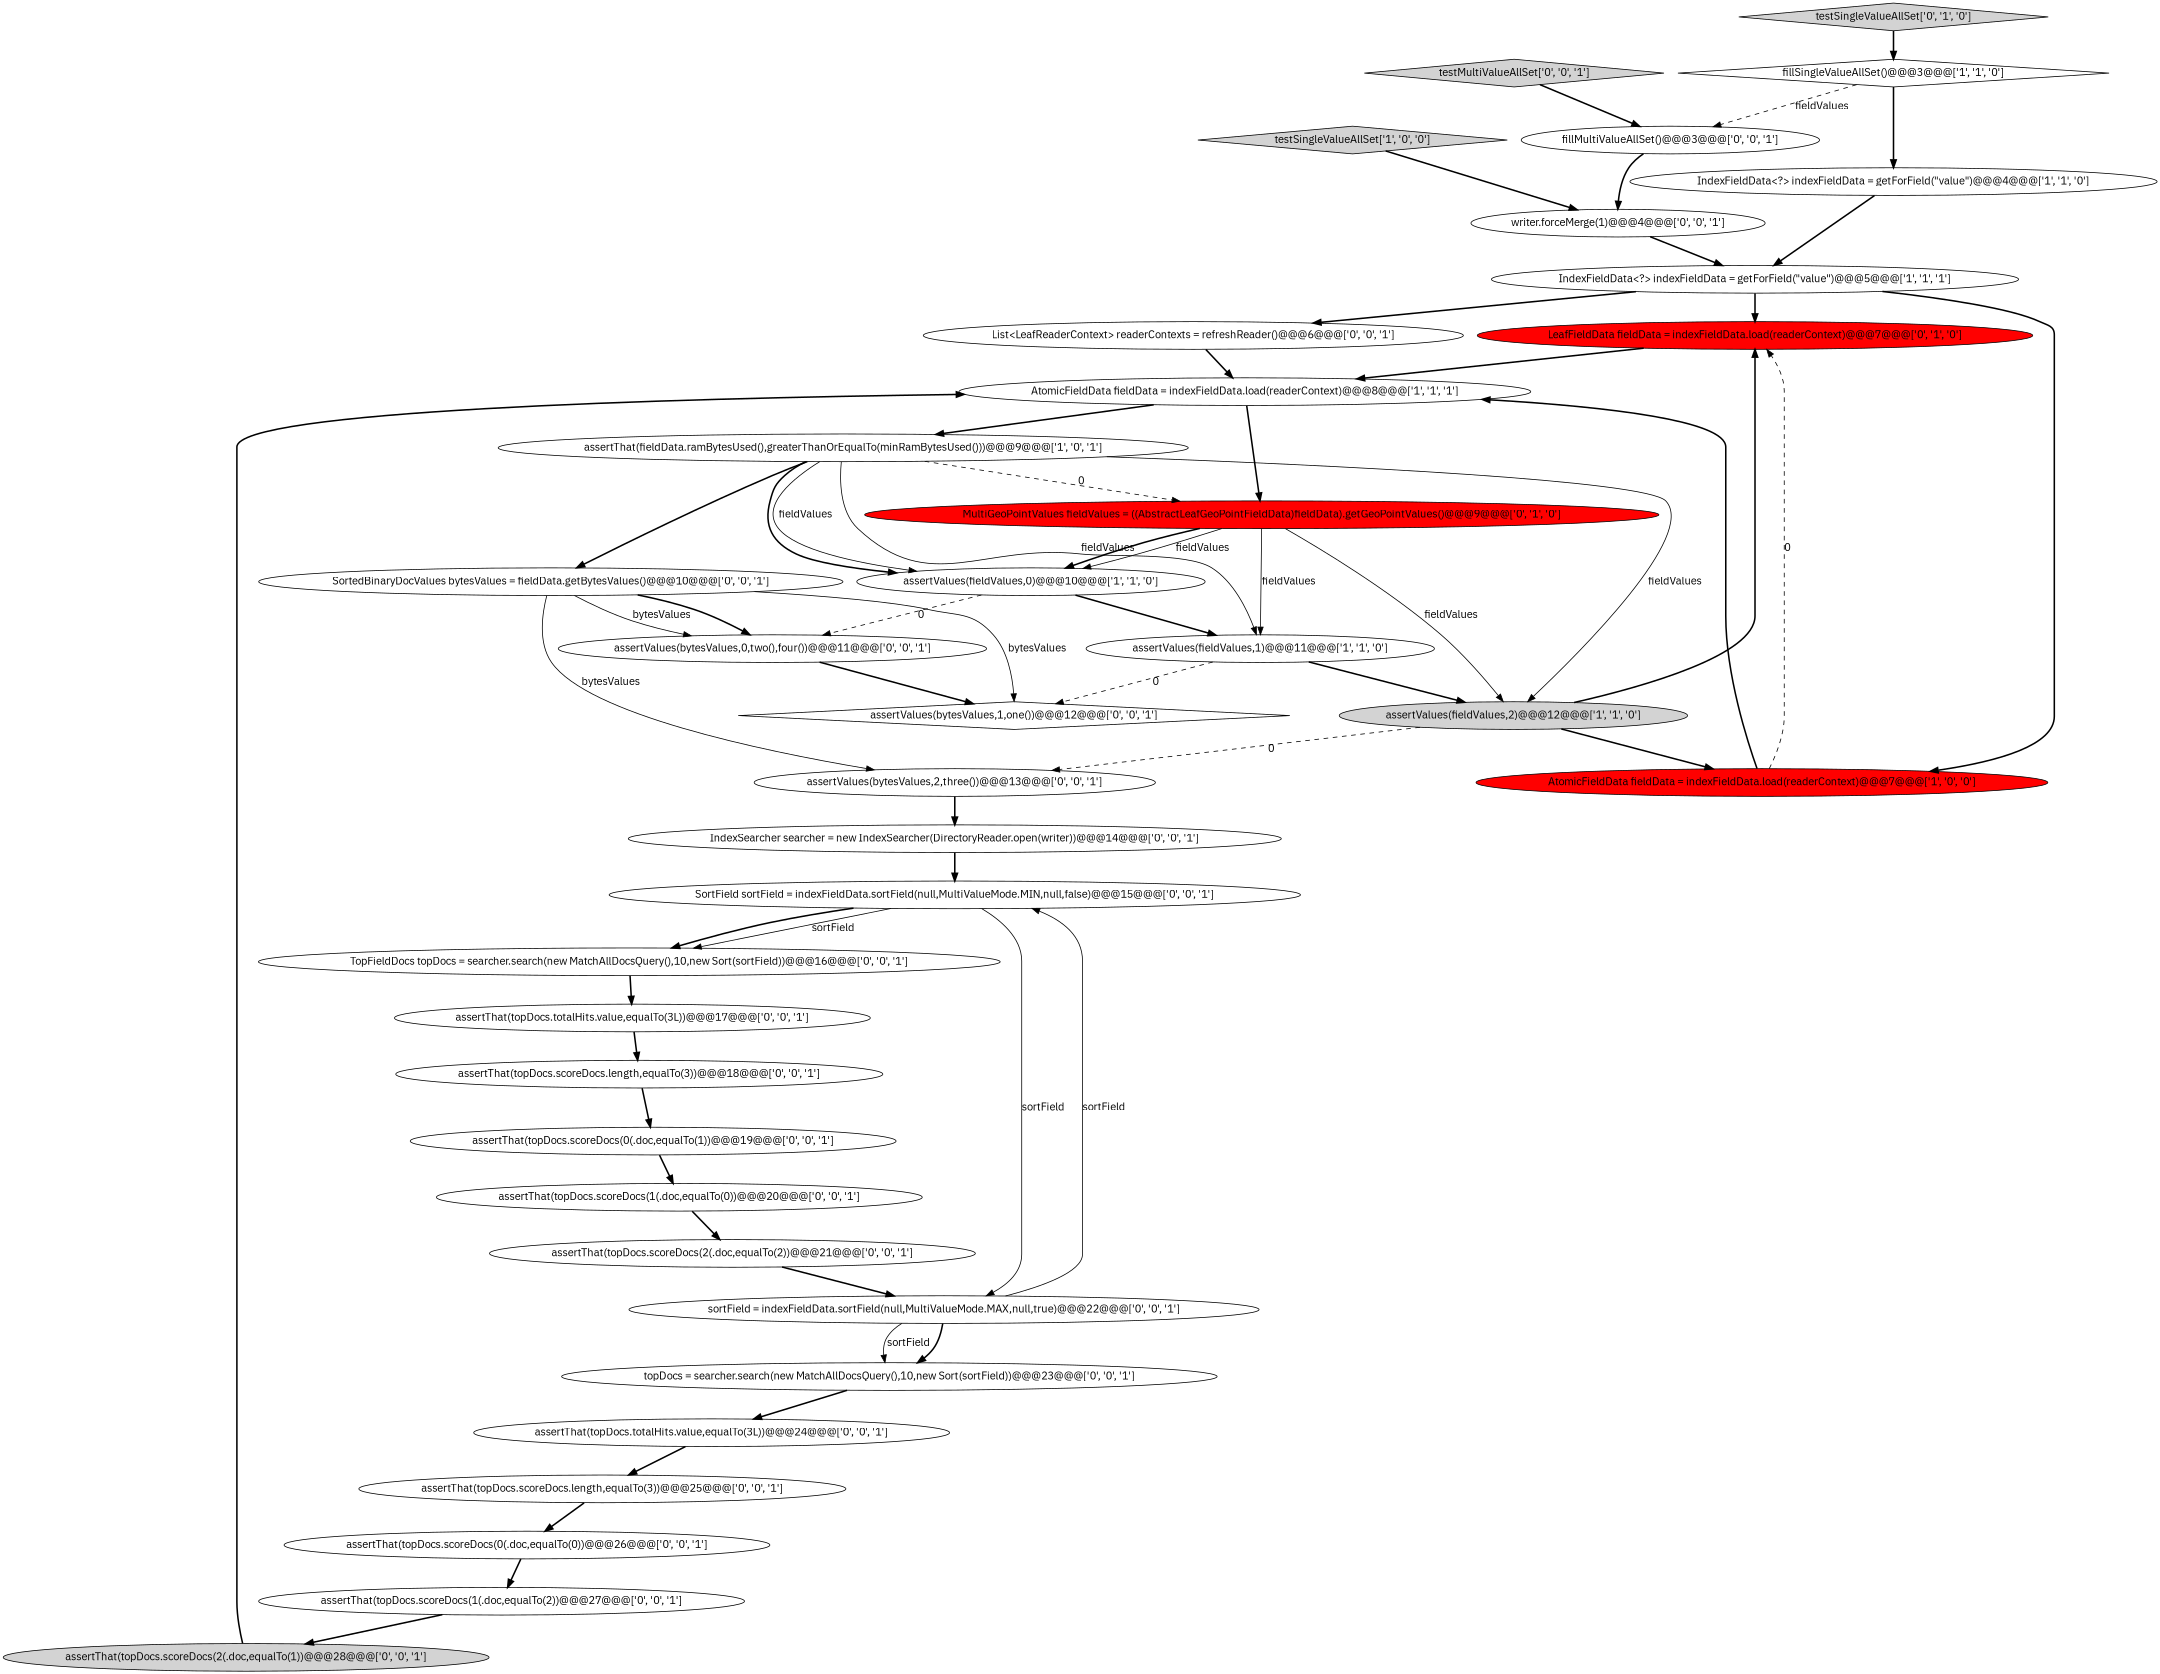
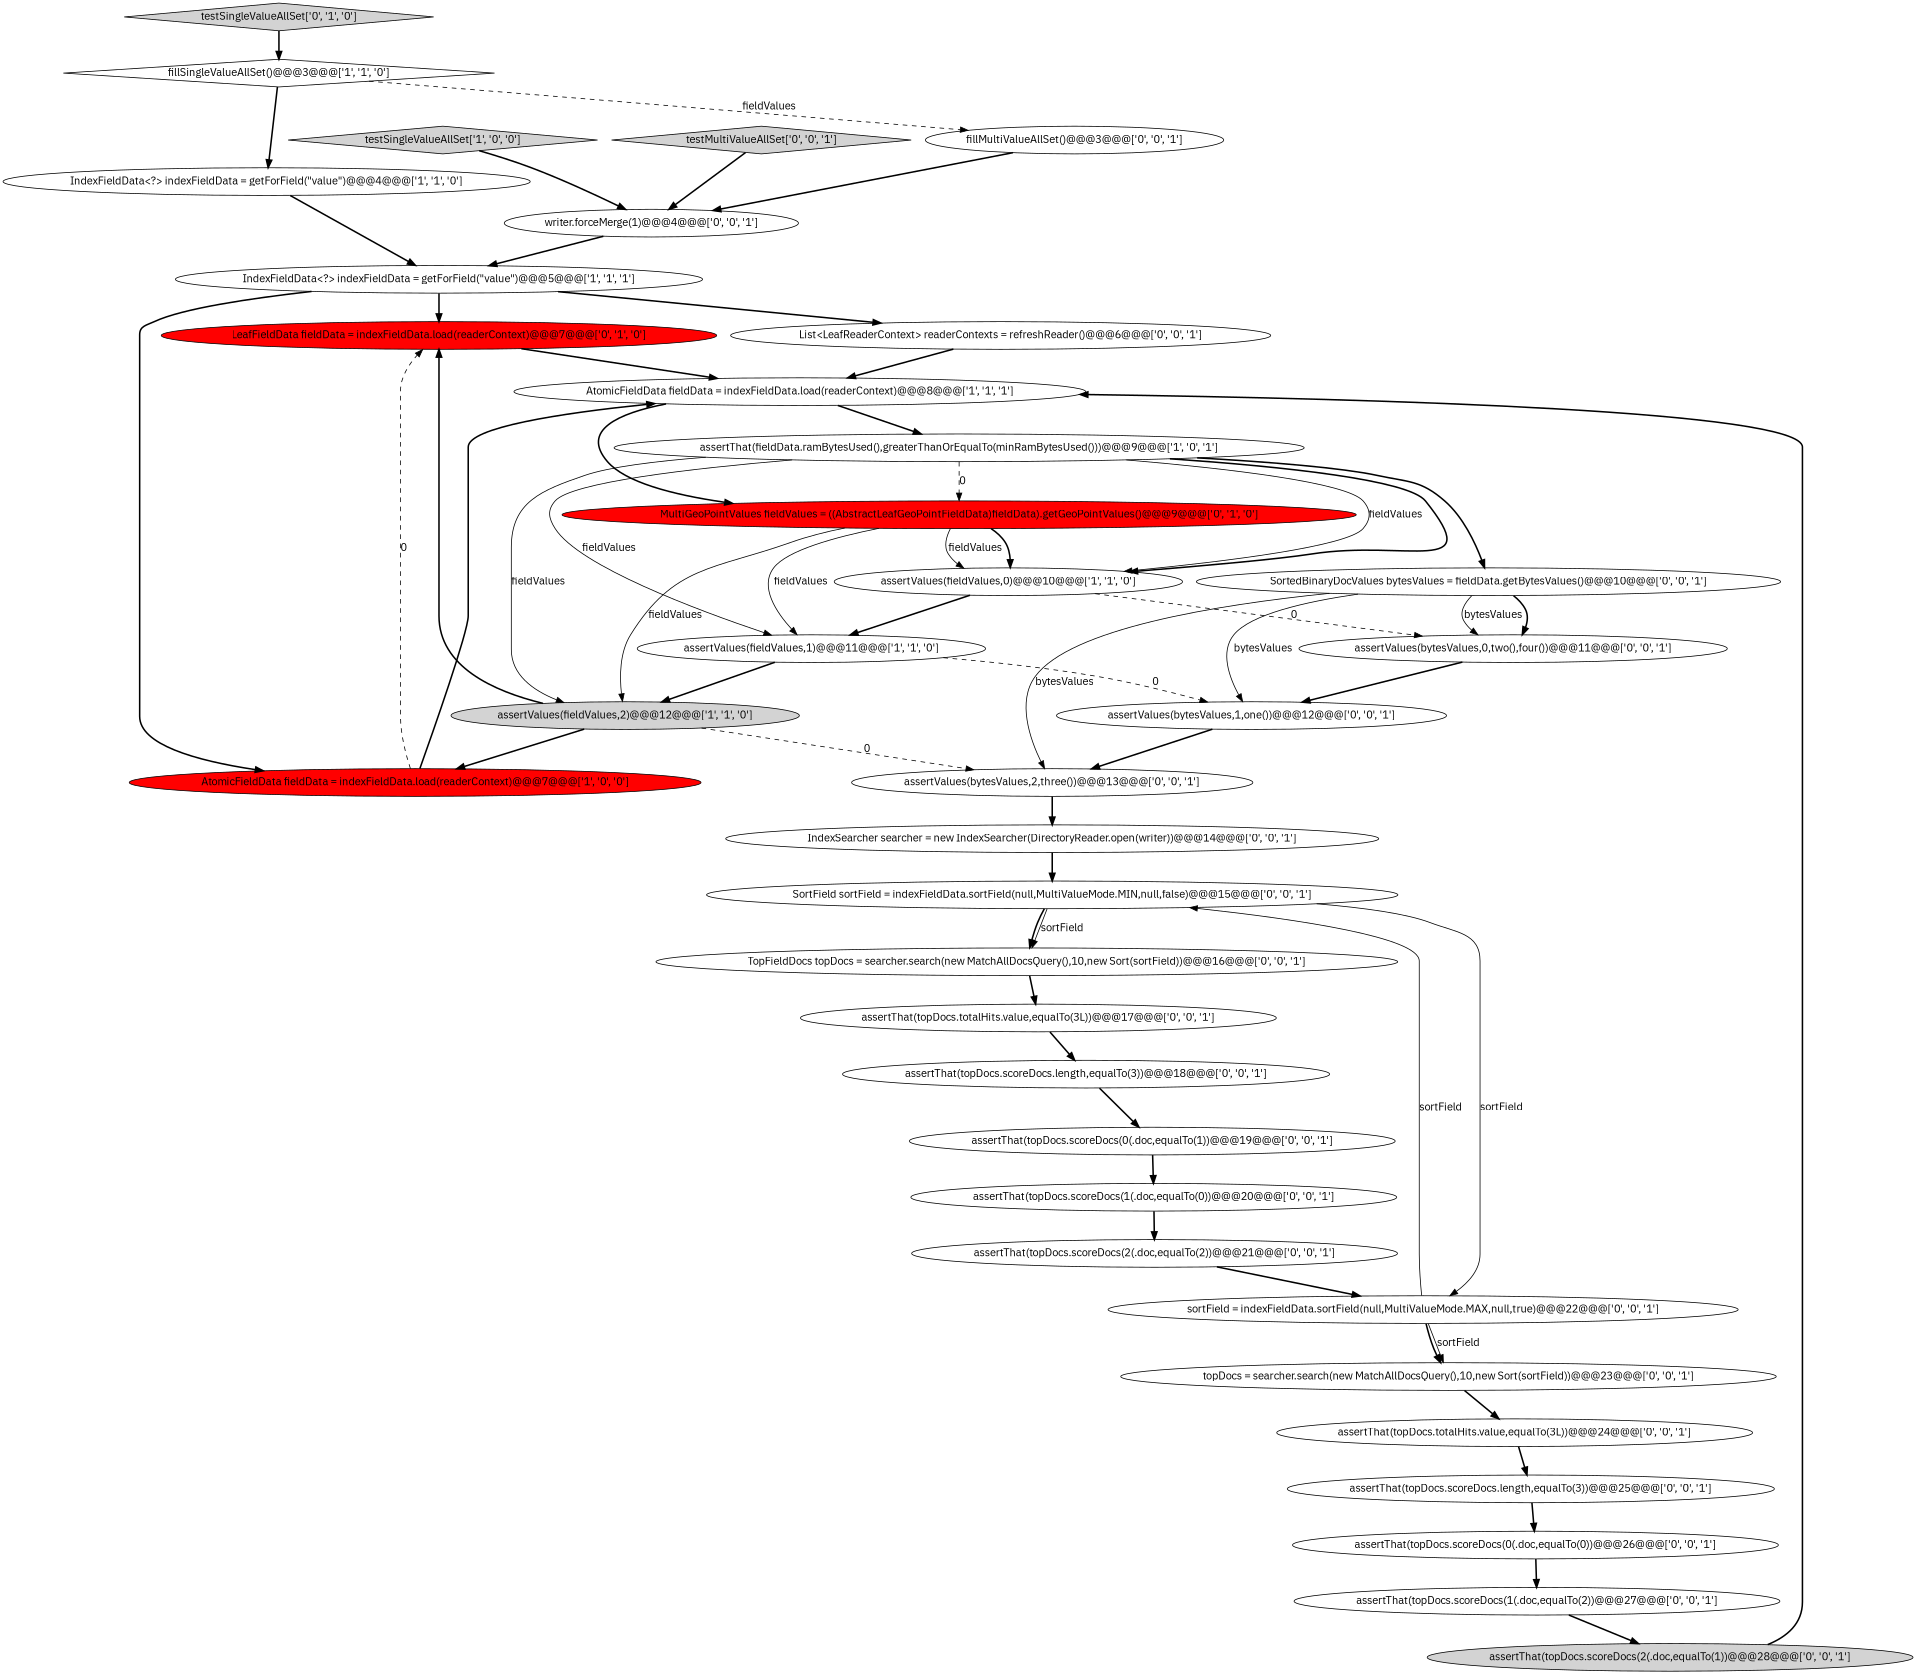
(1586, 104) -> (710, 179)
(1014, 716) -> (1252, 716)
none -> (1156, 748)
